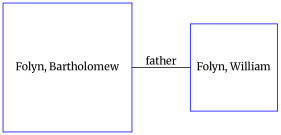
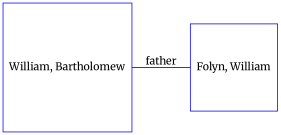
(67, 67) -> (67, 67)
